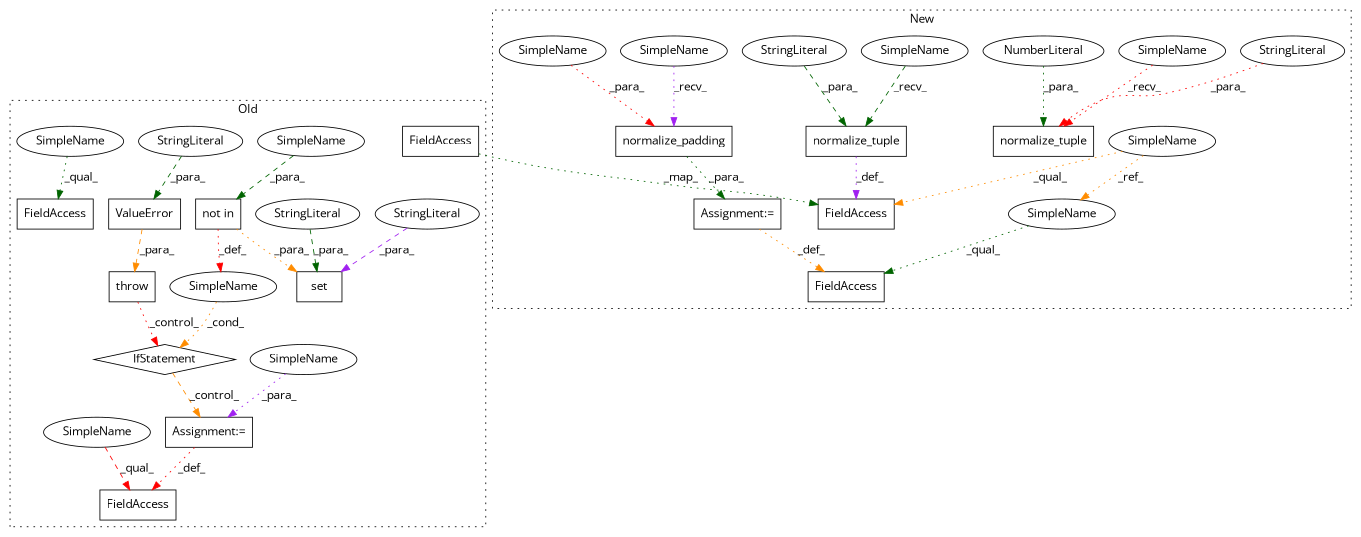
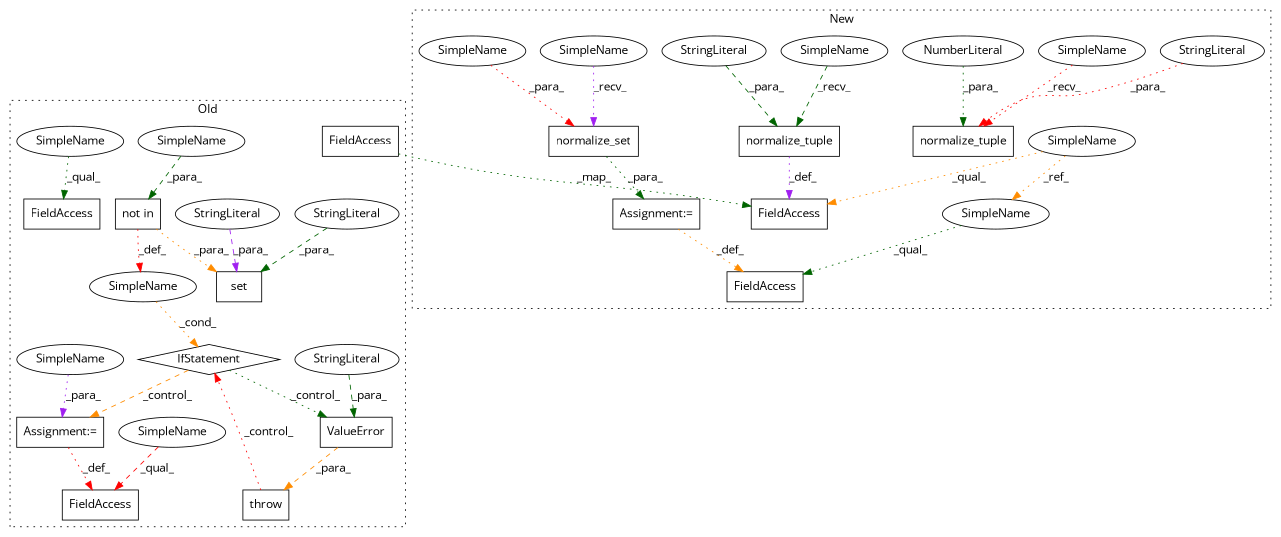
(674, 141) -> (594, 141)
none -> (274, 392)
